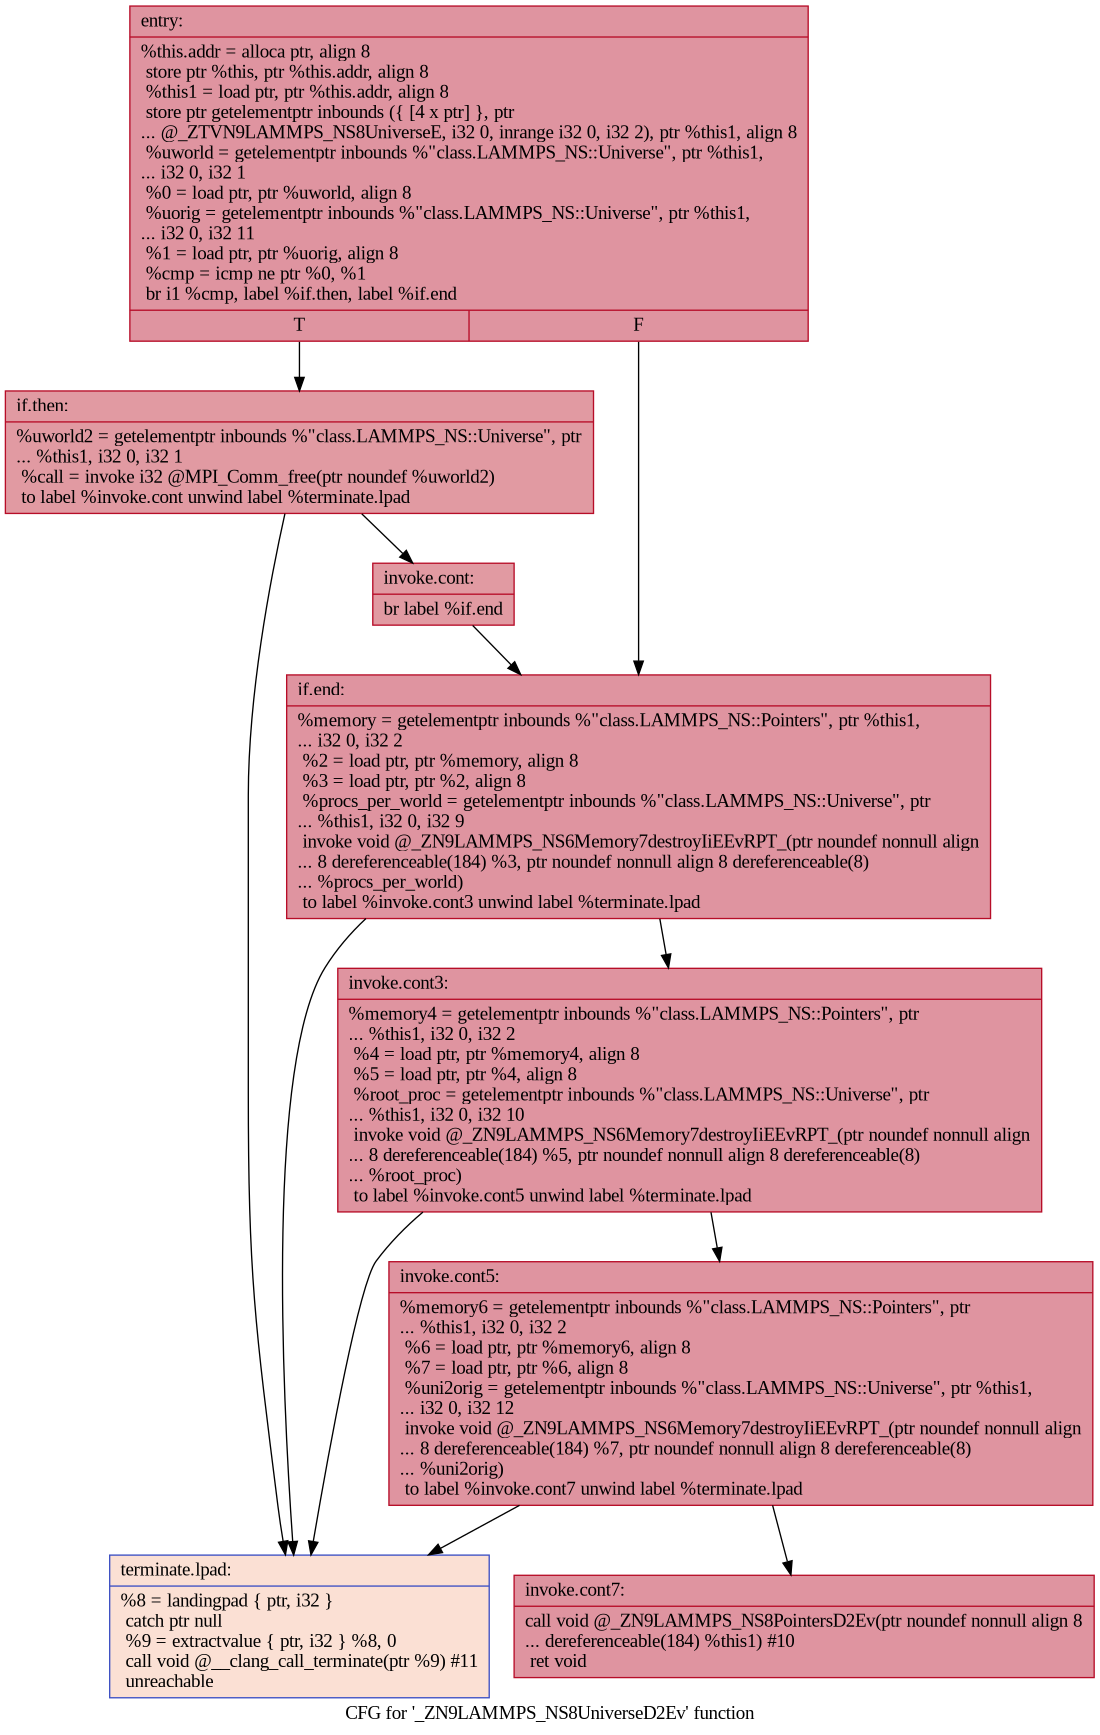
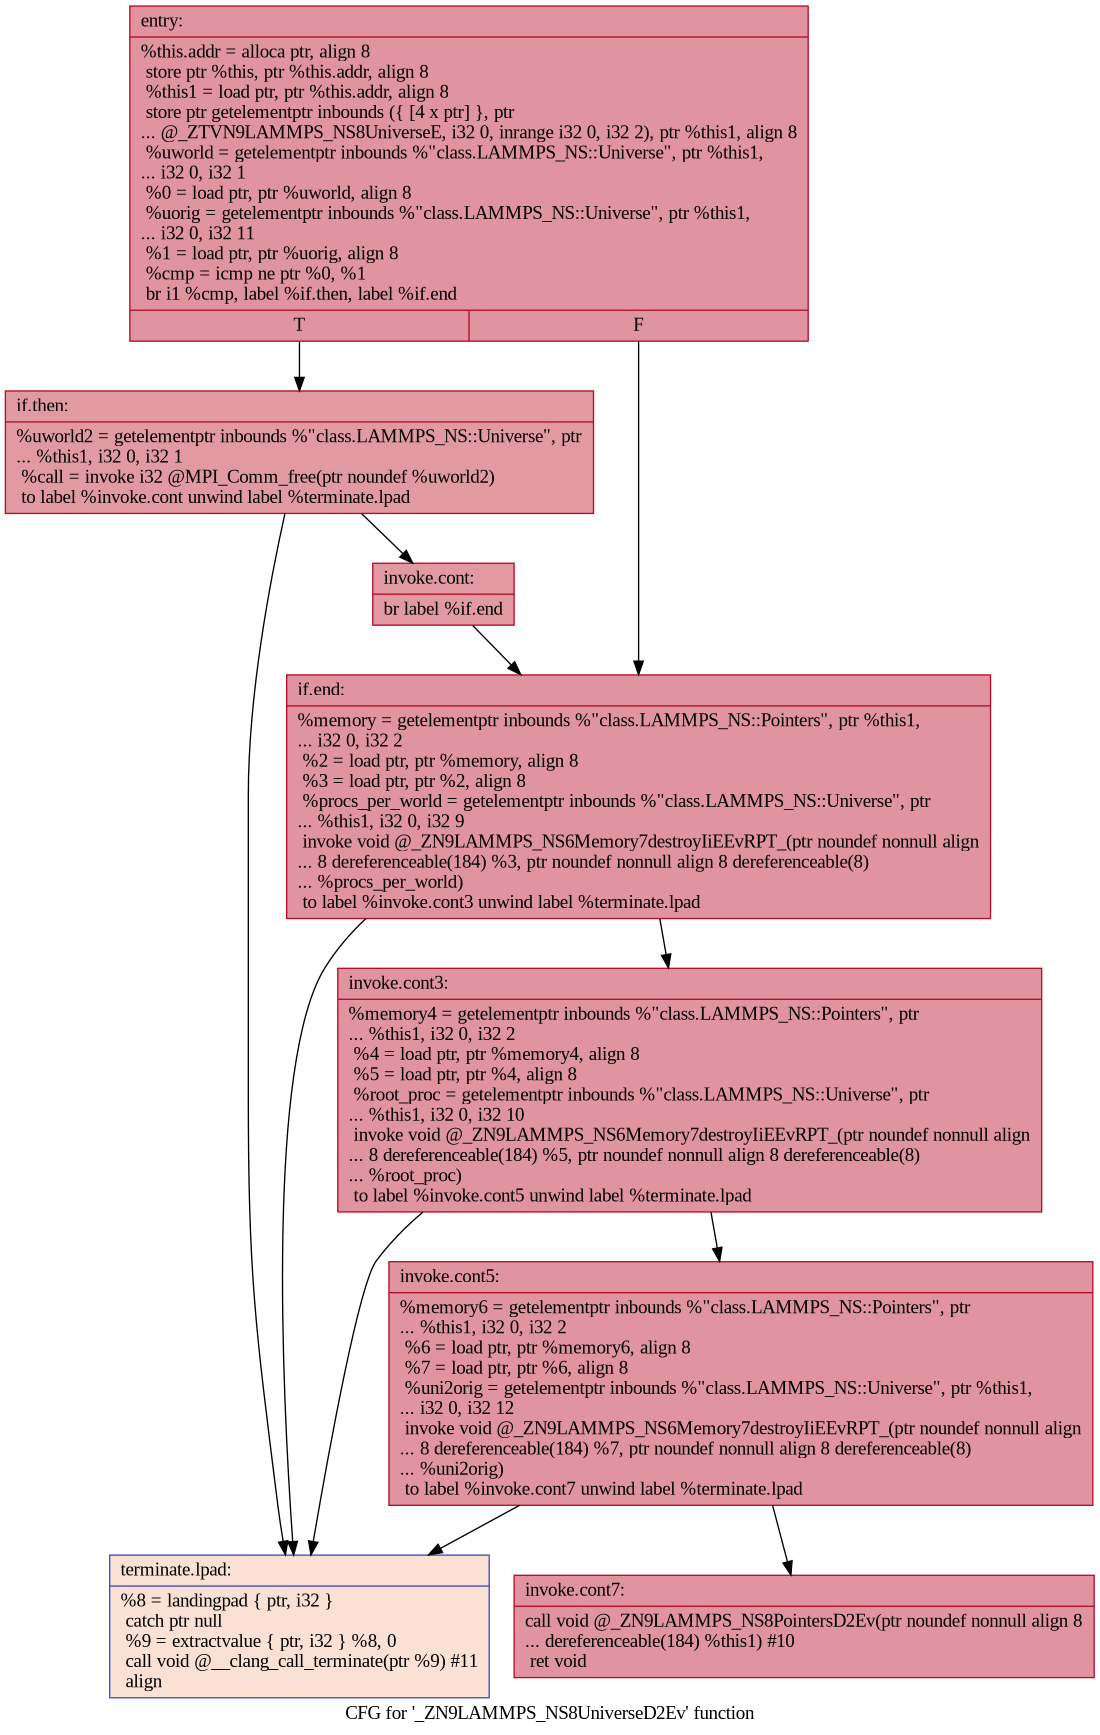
(168, 1682) -> (141, 1682)
